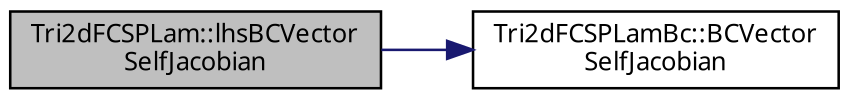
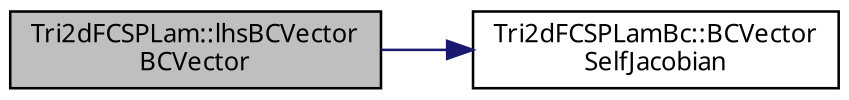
(196, 50) -> (196, 50)
